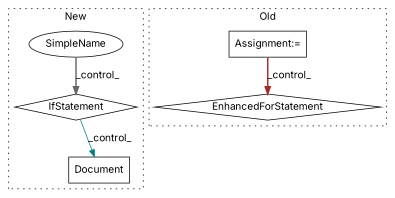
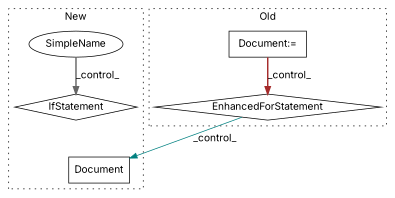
(268, 44) -> (268, 44)
(86, 135) -> (189, 136)
